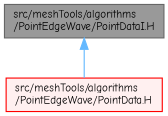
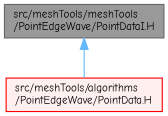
(84, 21) -> (84, 21)
